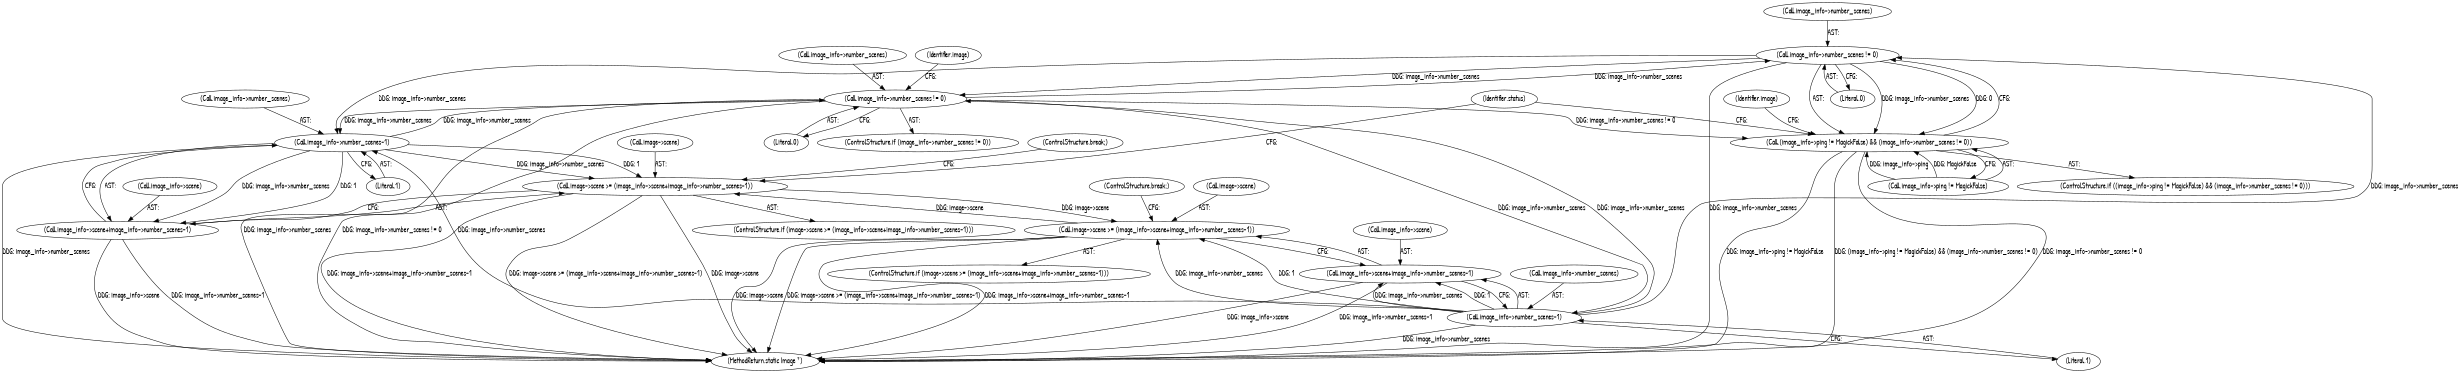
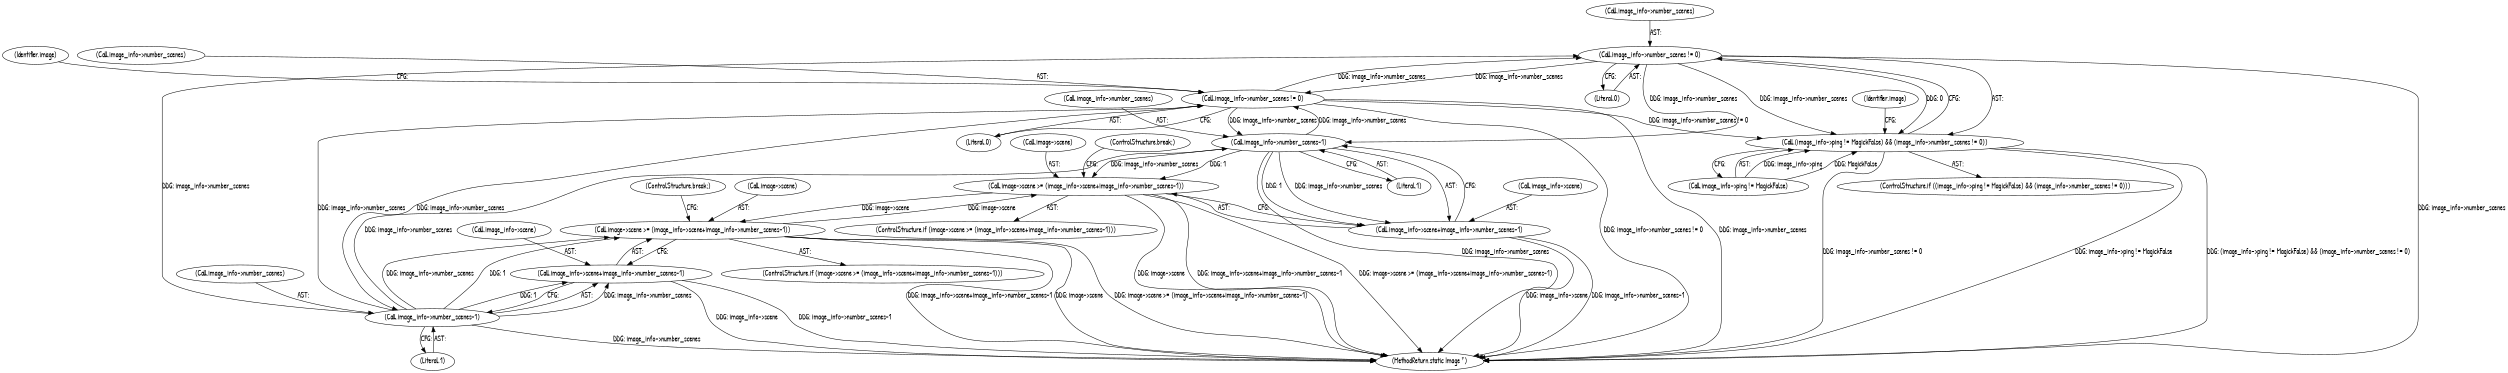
(1504, 99) -> none
(918, 143) -> none
